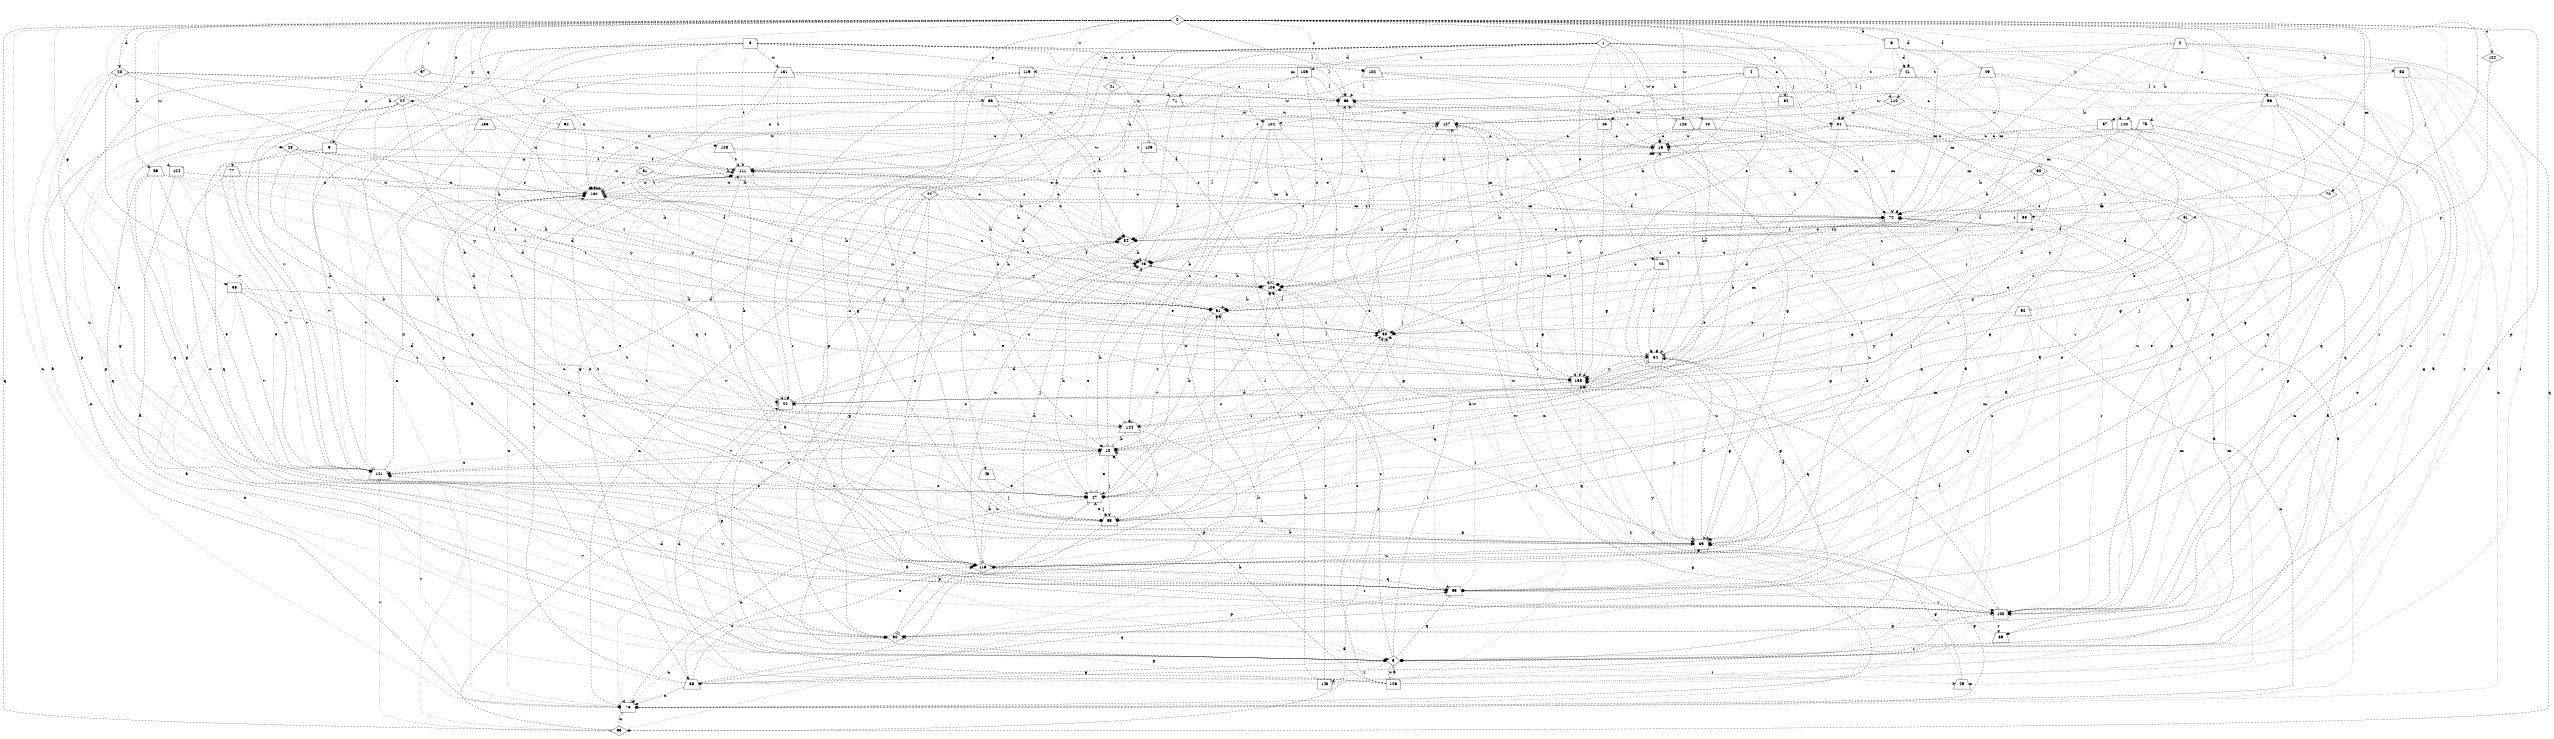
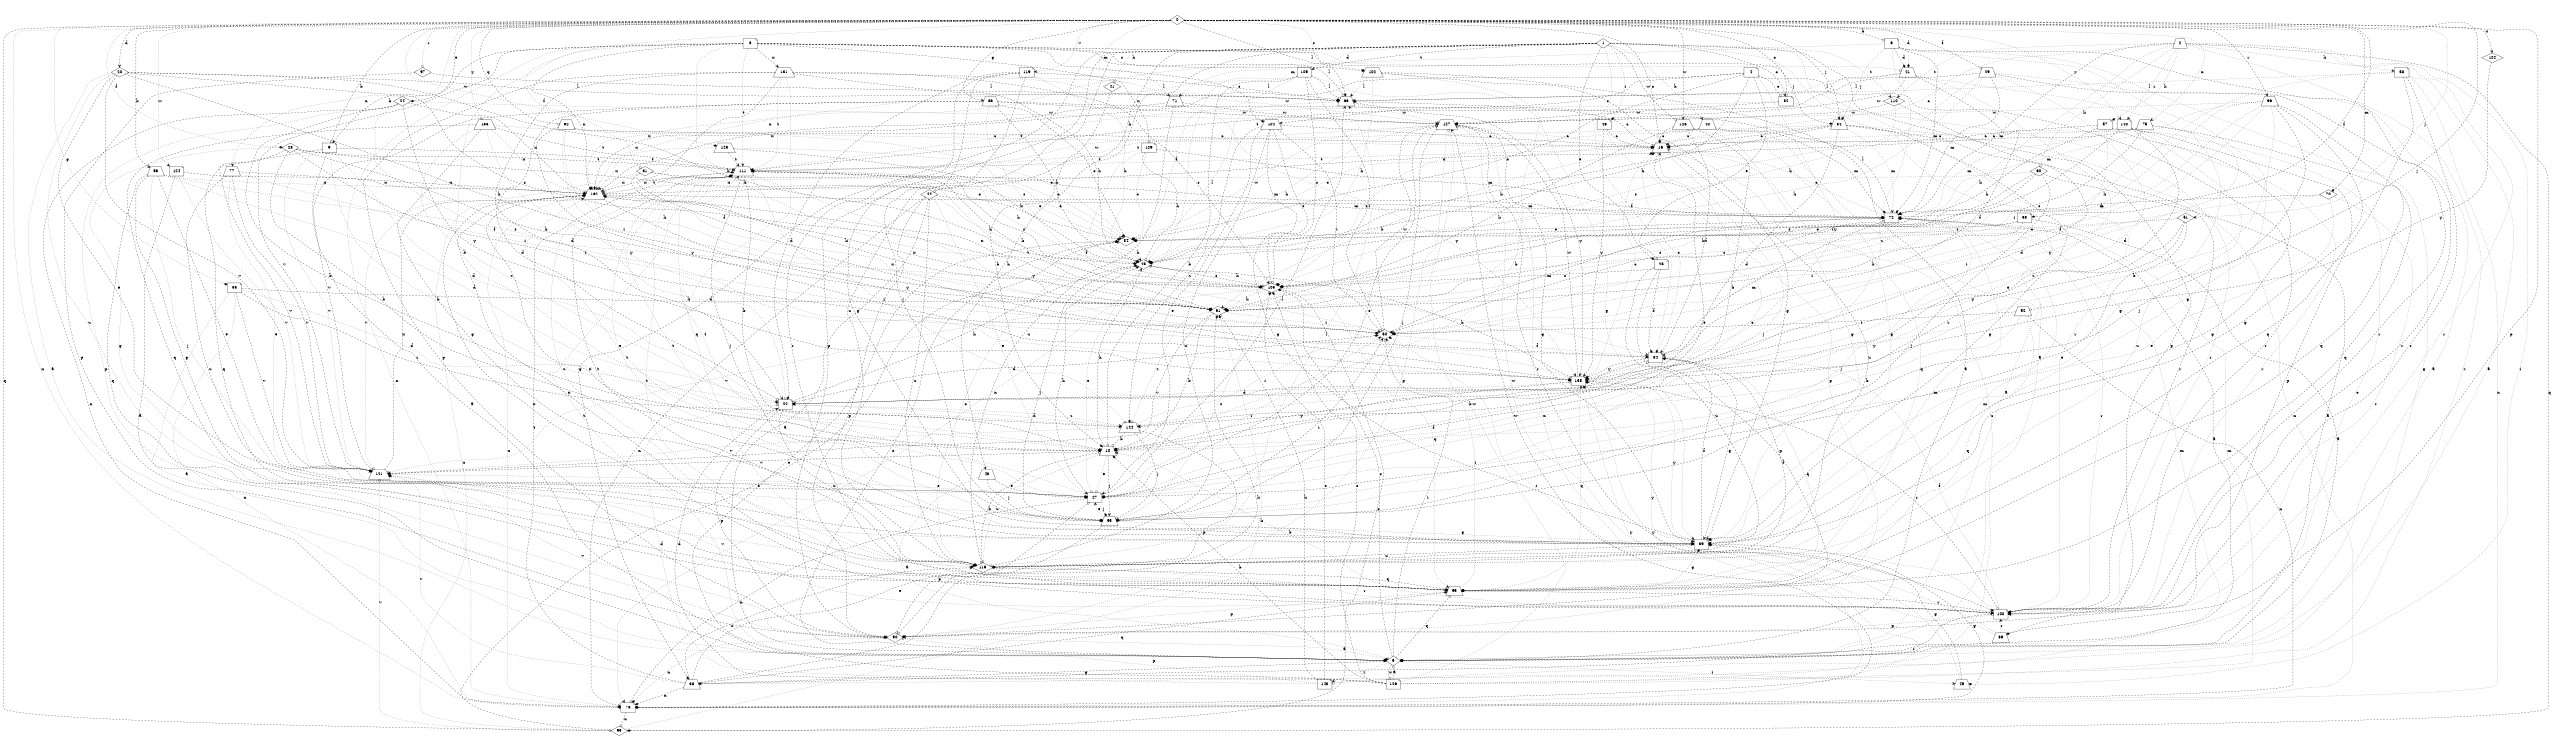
(960, 324) -> (960, 324)
(1998, 625) -> (2001, 627)
(619, 720) -> (624, 719)
